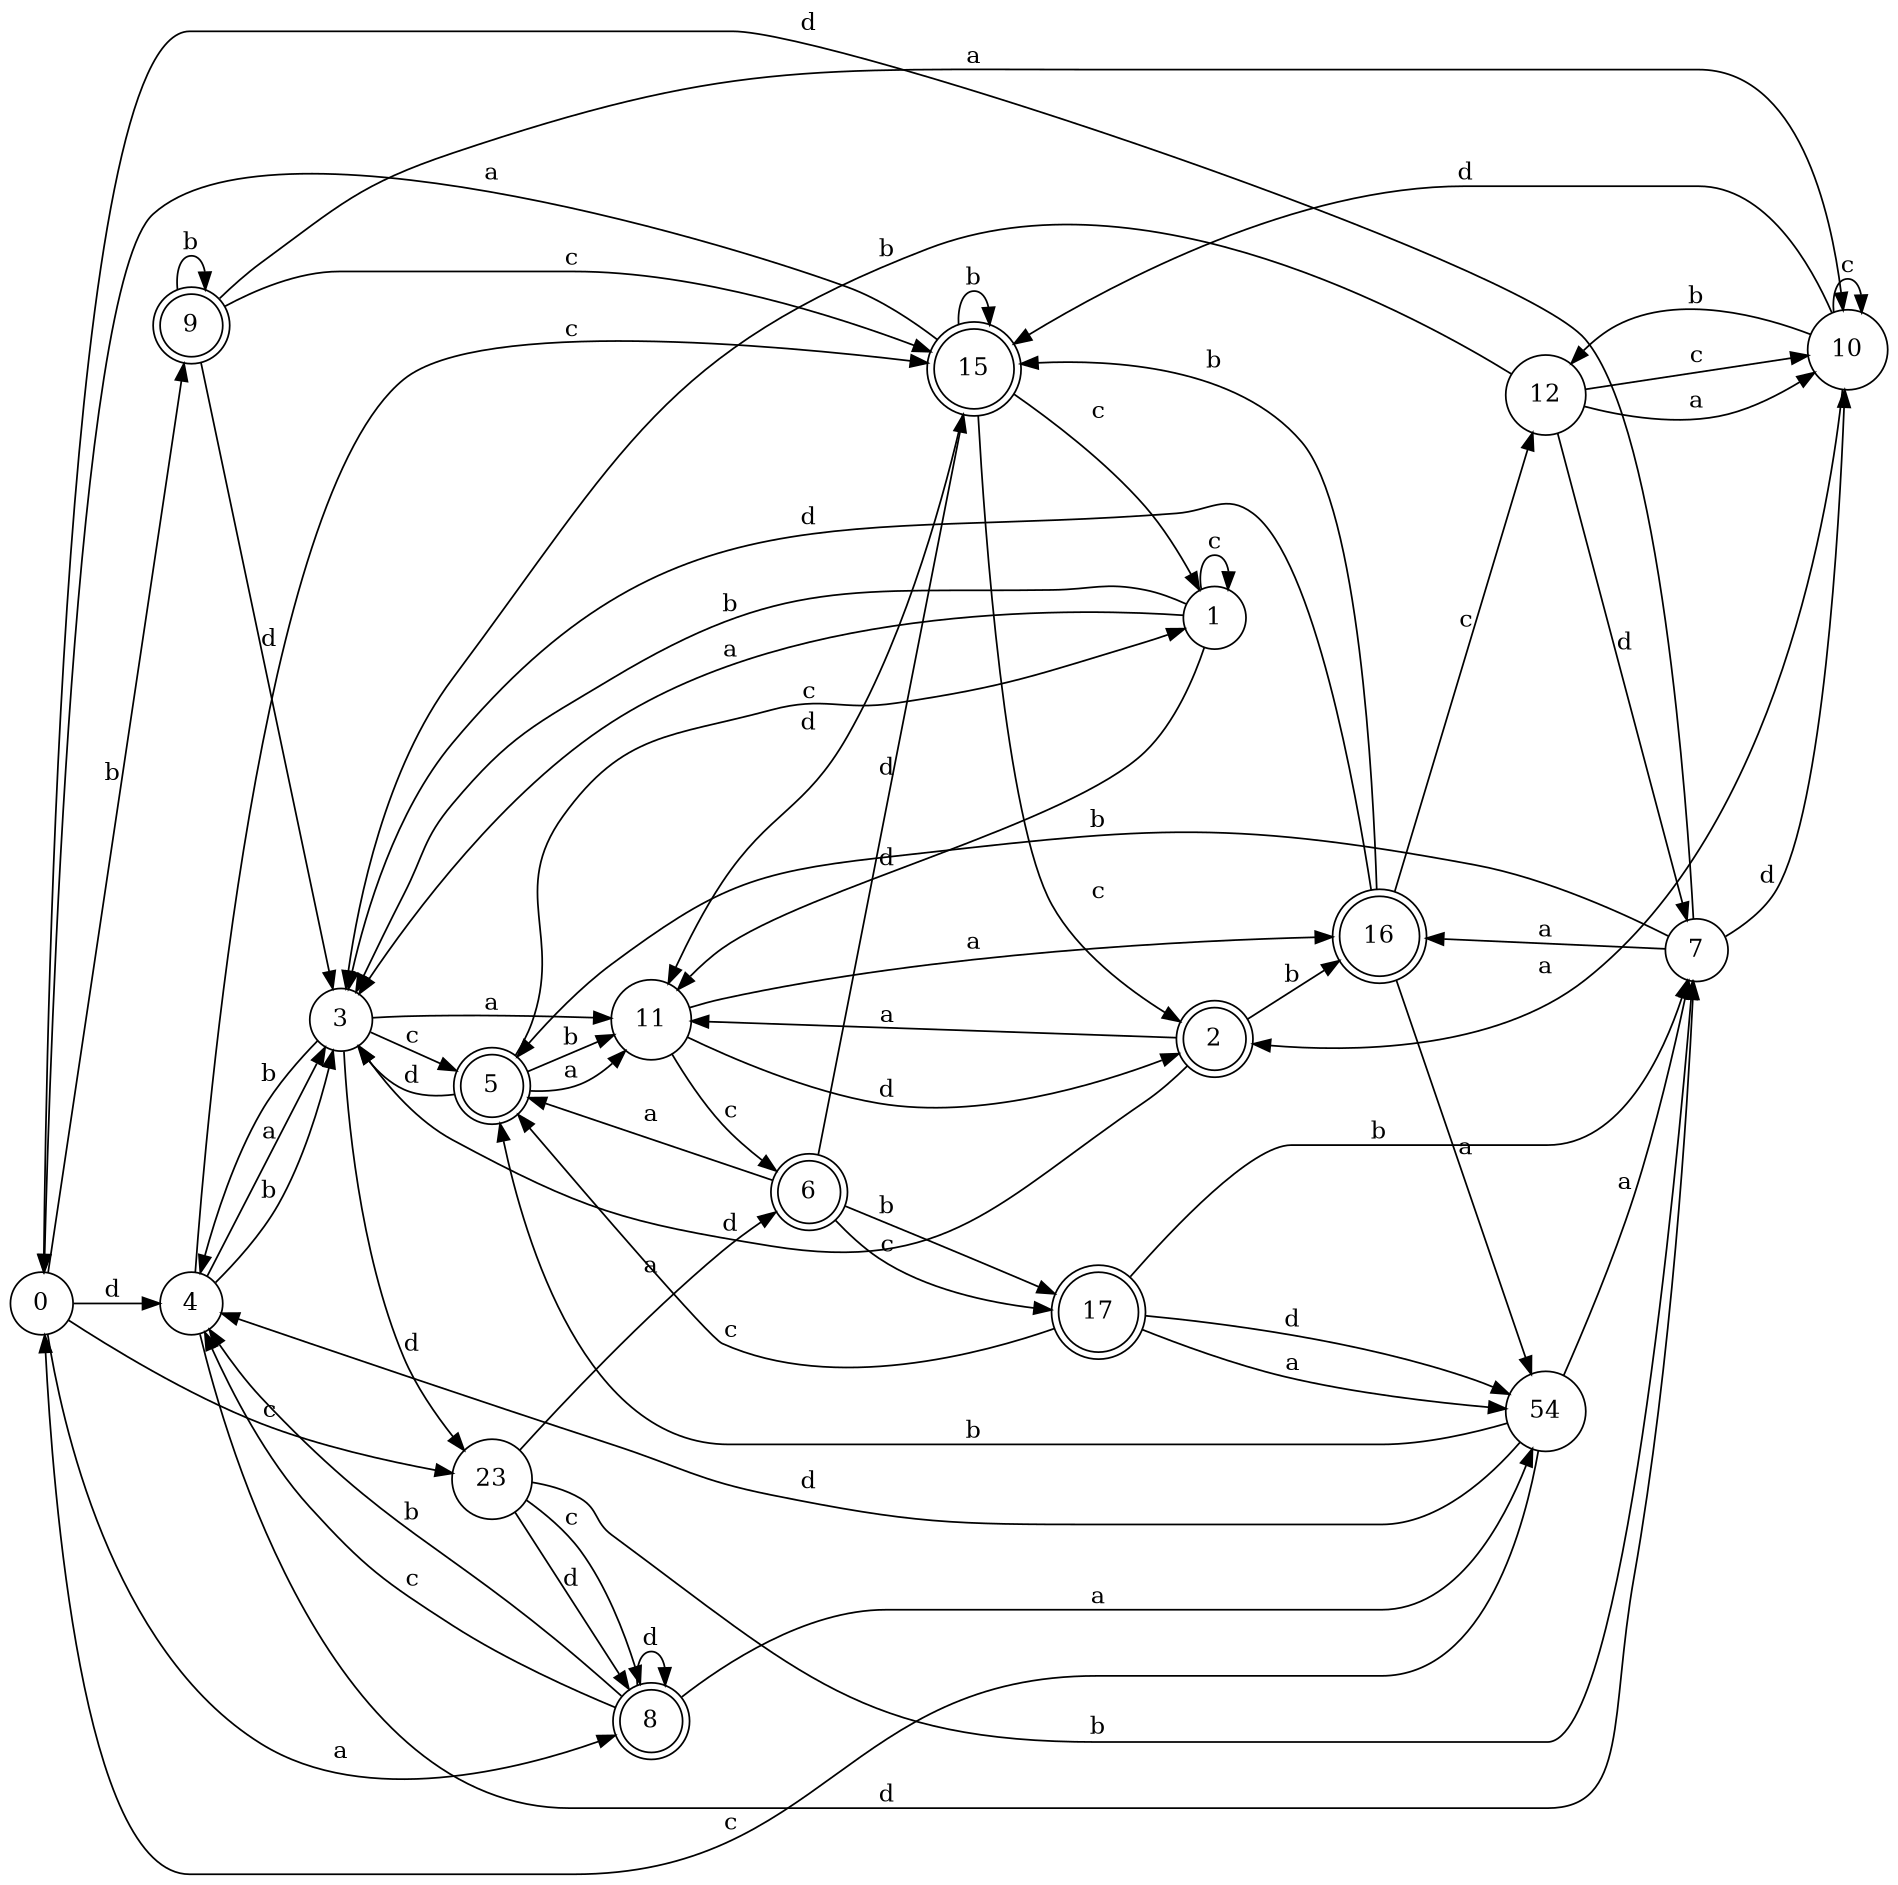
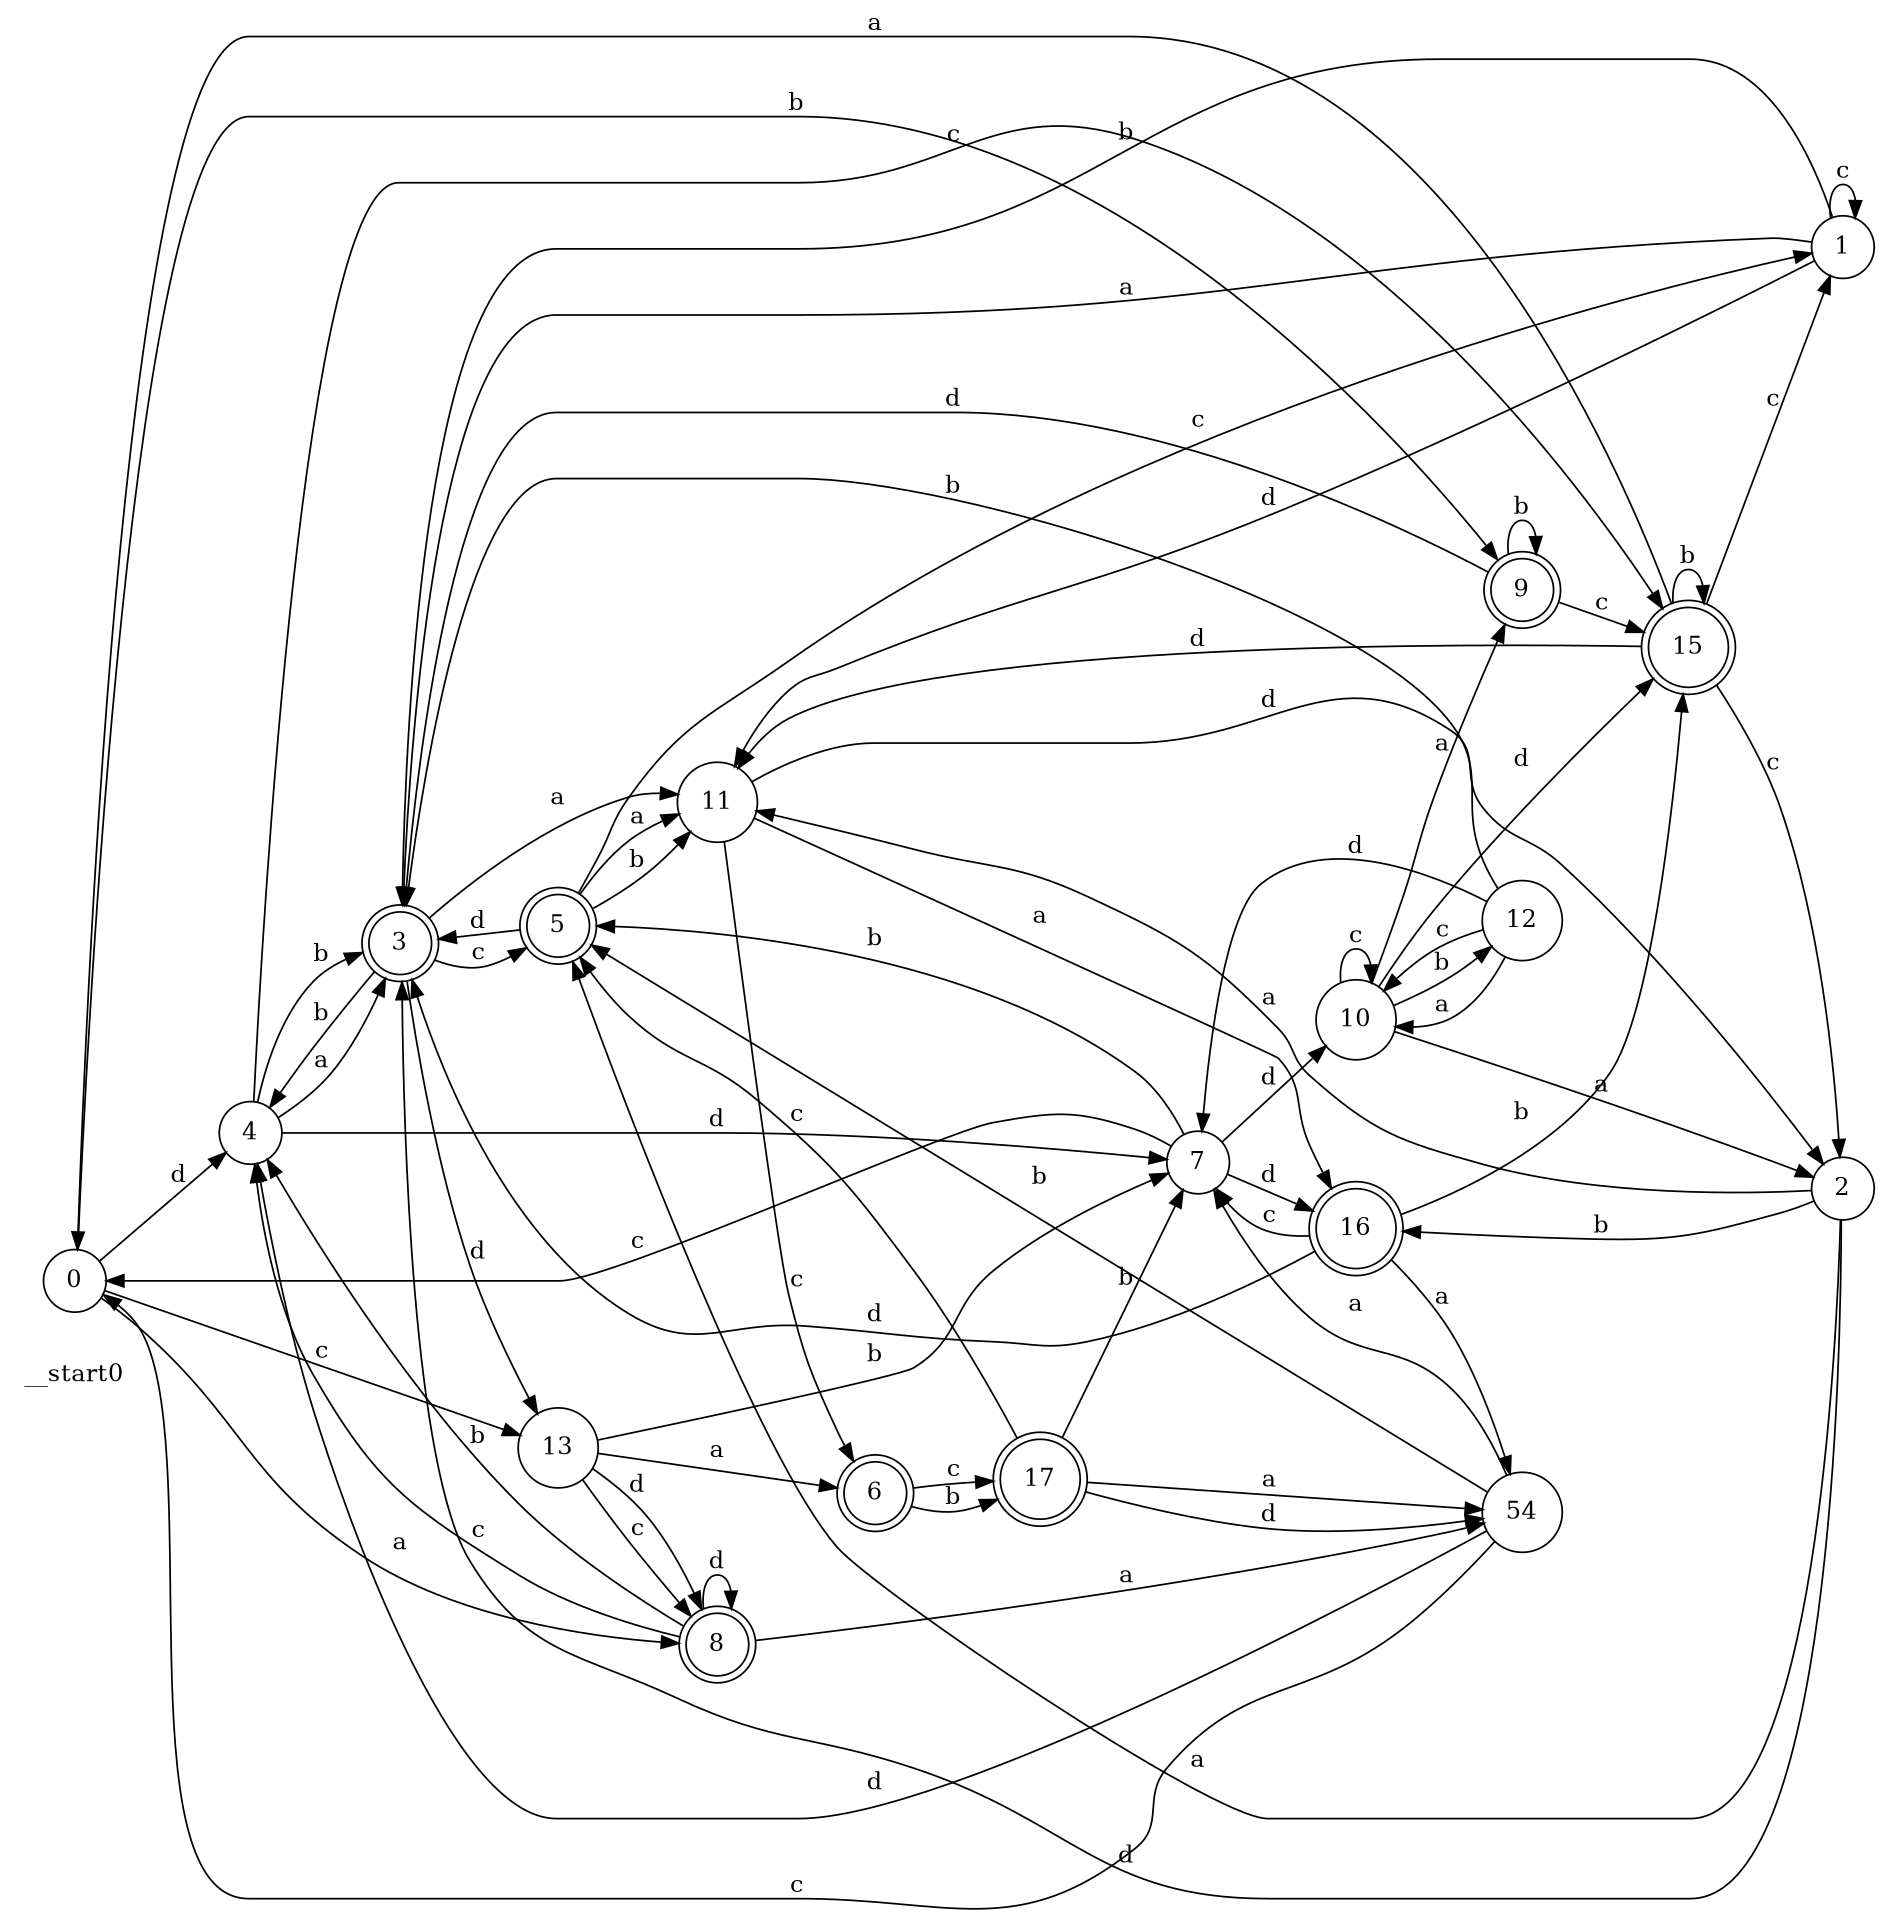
(809, 23) -> (638, 1242)
(1076, 70) -> (1429, 810)
(1461, 671) -> (1264, 1230)
(889, 793) -> none
(1546, 930) -> (1270, 1176)
(341, 1020) -> (400, 943)
(1215, 1039) -> (1843, 1189)
(659, 1142) -> (1233, 1808)
none -> (75, 1375)
(492, 1479) -> (558, 1448)
